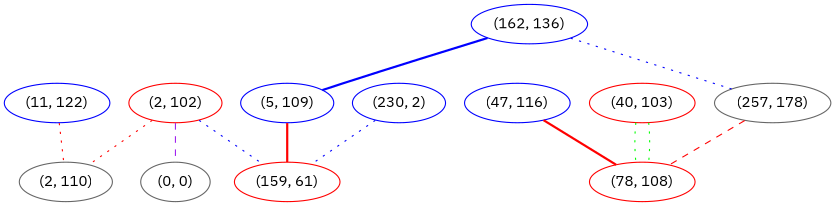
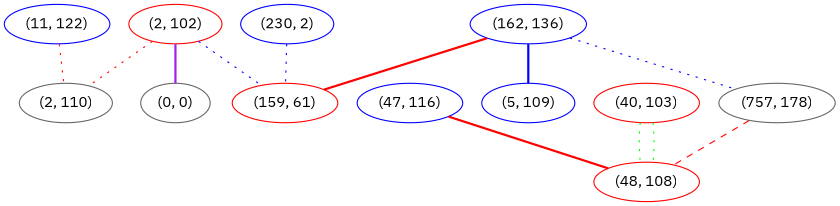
(773, 103) -> (777, 103)
(175, 143) -> (175, 64)
(287, 143) -> (406, 64)
(642, 182) -> (647, 182)
